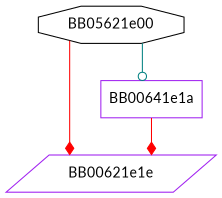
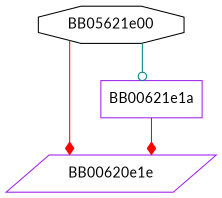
(151, 99) -> (151, 99)
(111, 174) -> (111, 174)
